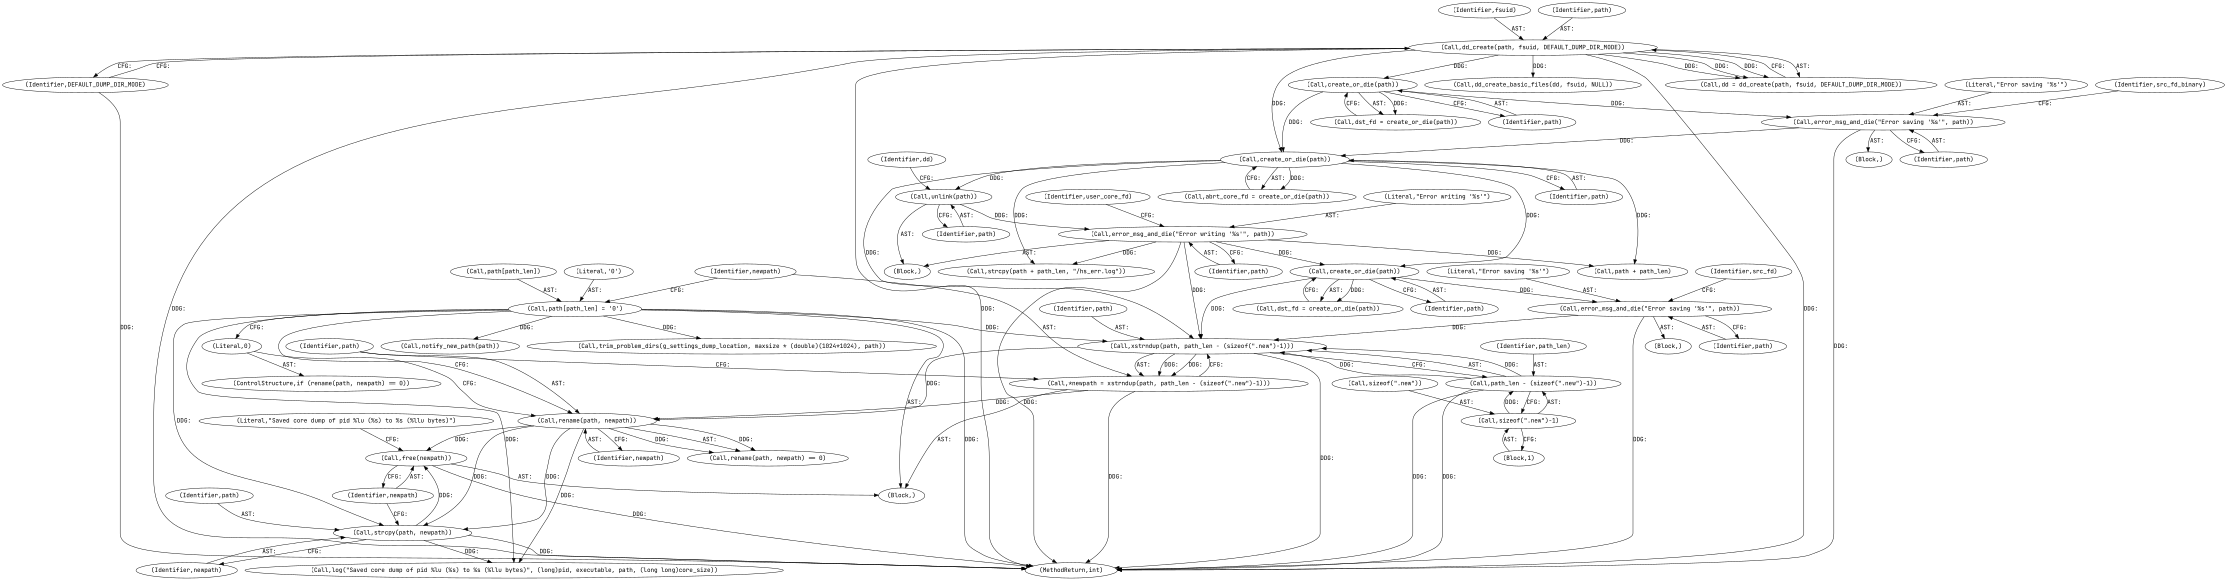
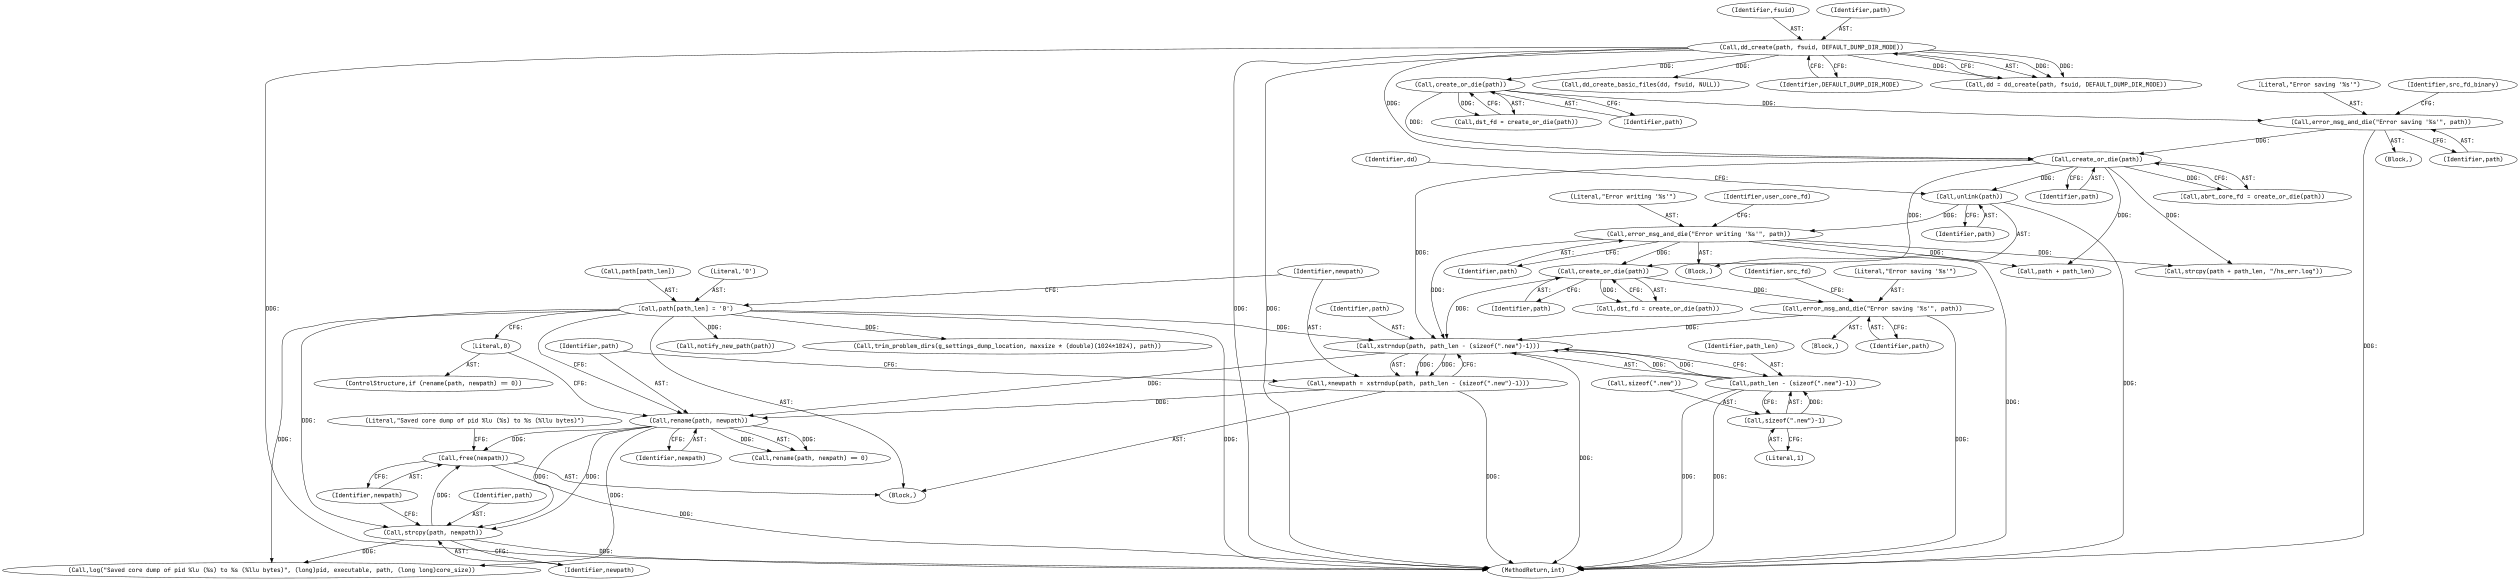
(1519, 458) -> (1785, 458)
(343, 558) -> (2056, 550)
